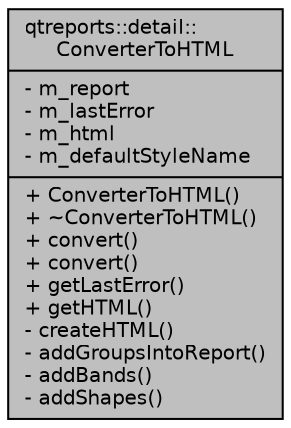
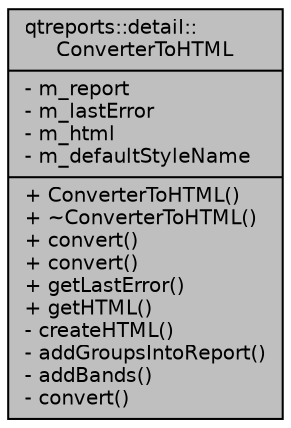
(94, 398) -> (78, 398)
